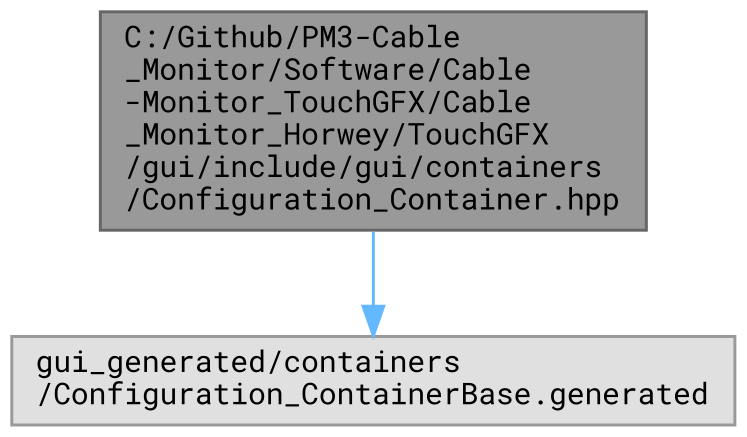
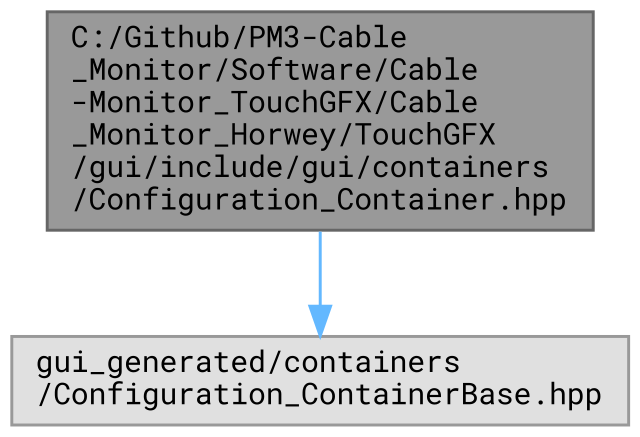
(373, 381) -> (320, 381)
